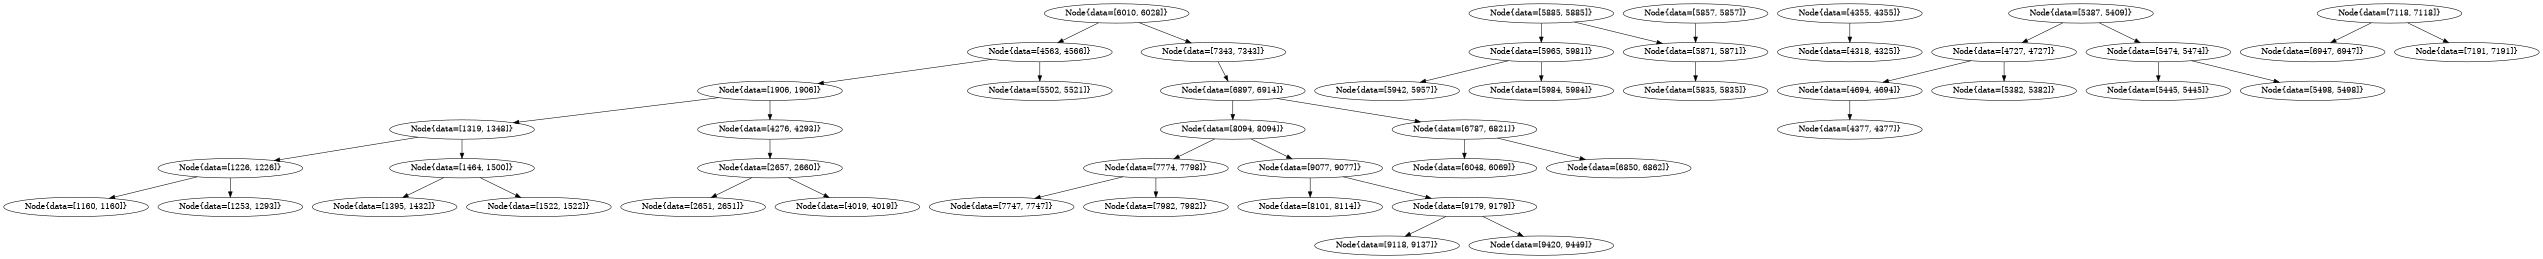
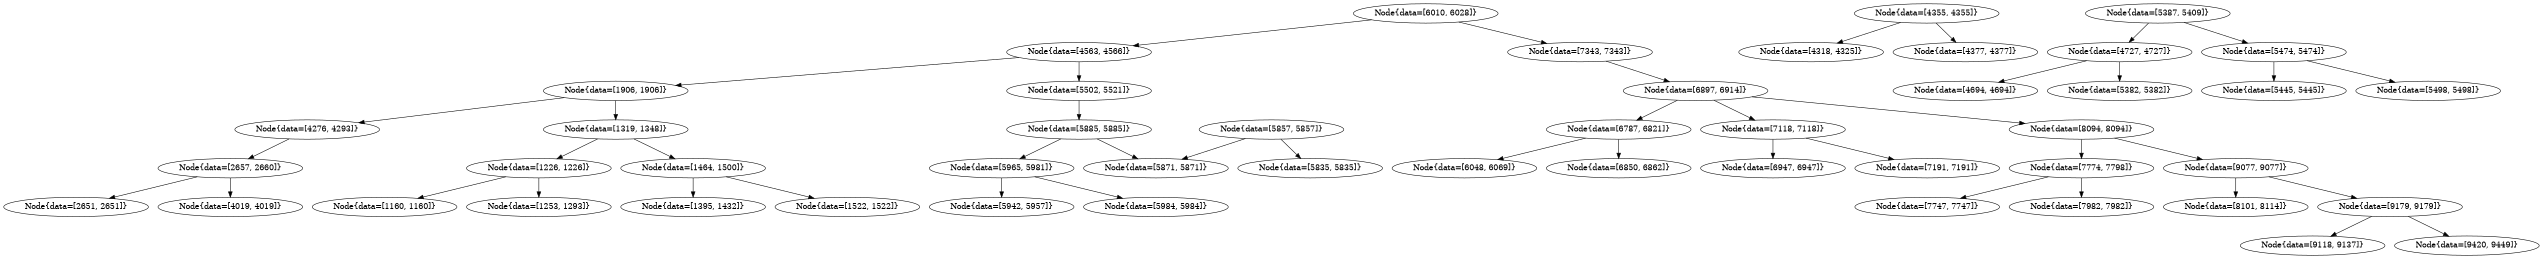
(1696, 69) -> (1289, 147)
none -> (1079, 108)
(1850, 108) -> (1944, 31)
none -> (1732, 109)
